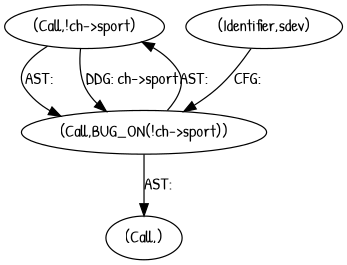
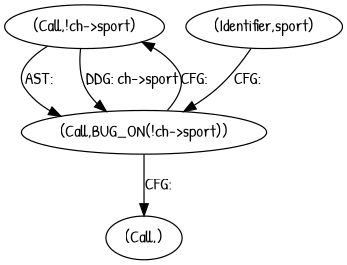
(264, 27) -> (264, 27)
(196, 80) -> (196, 80)
(160, 185) -> (160, 185)
